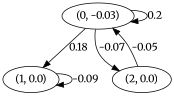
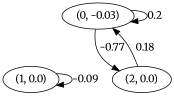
(67, 46) -> none
(112, 48) -> (112, 48)
(145, 48) -> (145, 48)
